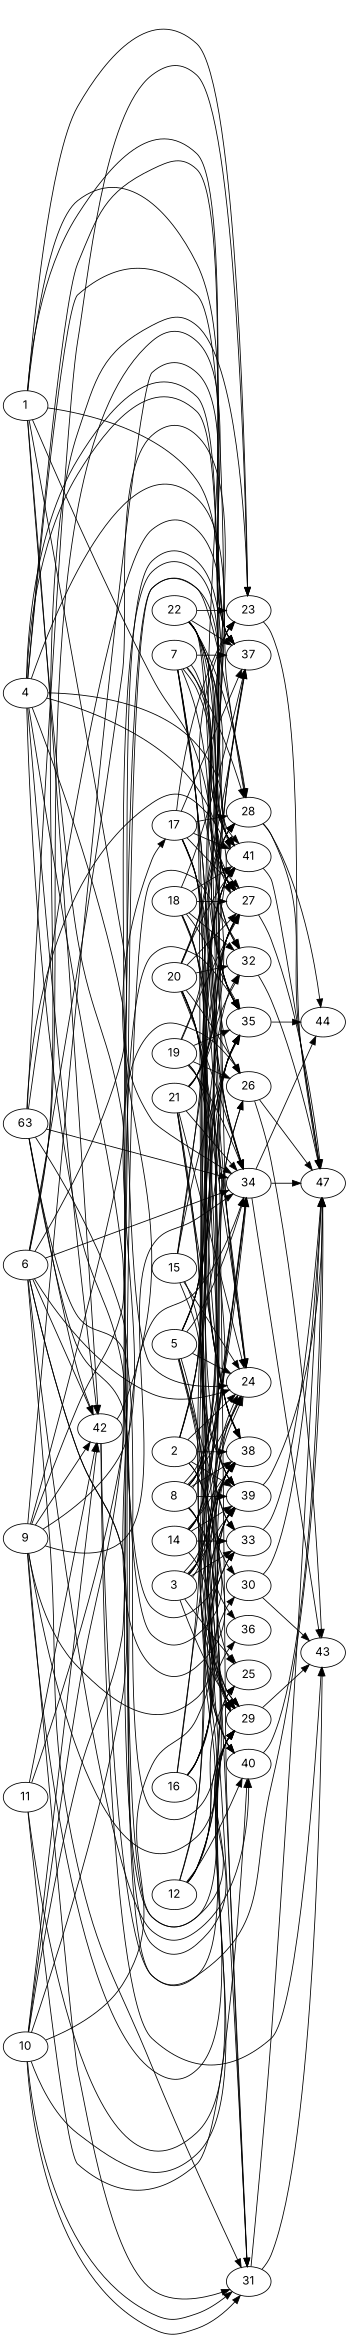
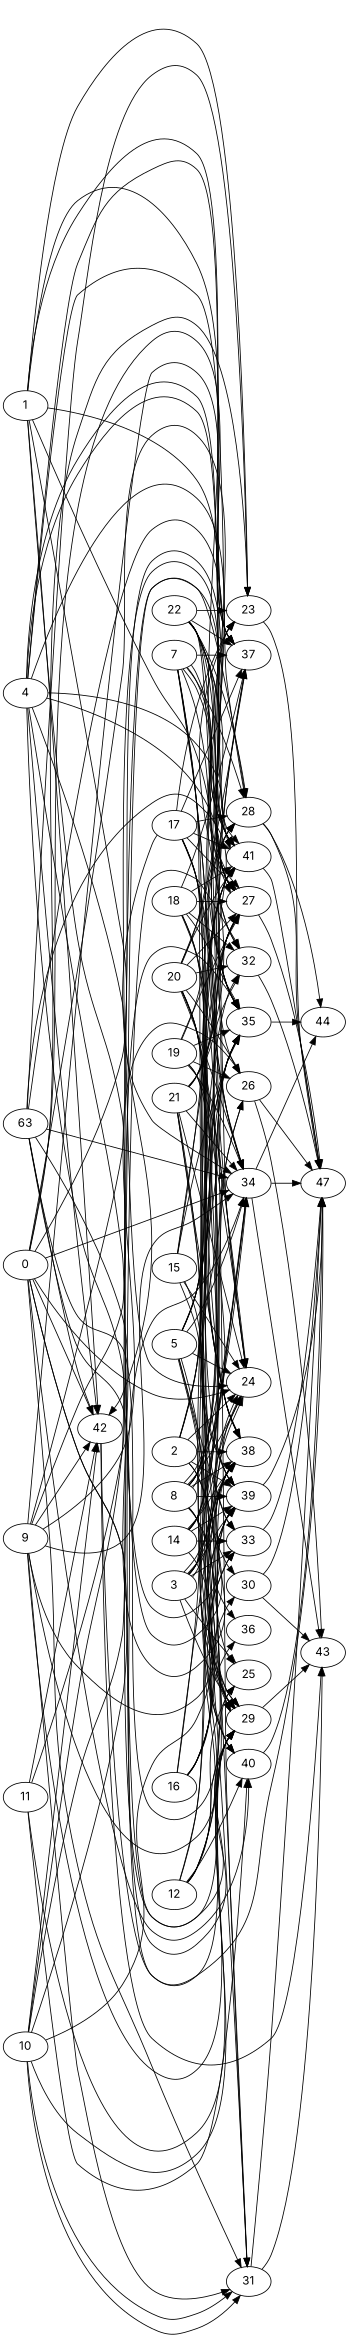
(137, 1132) -> (138, 1122)
(26, 1265) -> (26, 1265)
